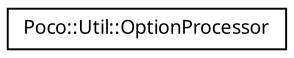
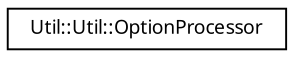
(147, 29) -> (147, 29)
